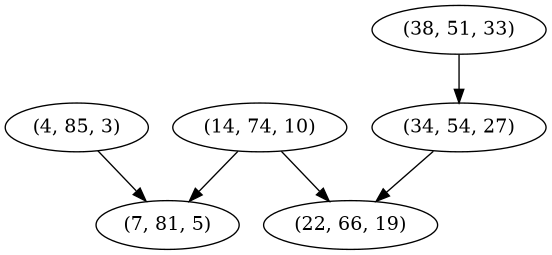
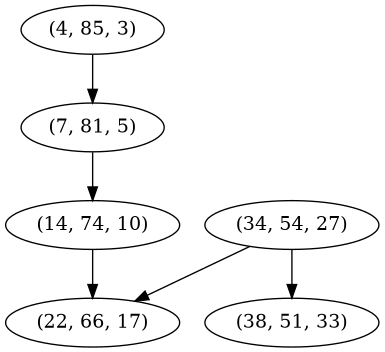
(459, 72) -> (292, 267)
(219, 171) -> (93, 170)
(351, 225) -> (93, 323)
